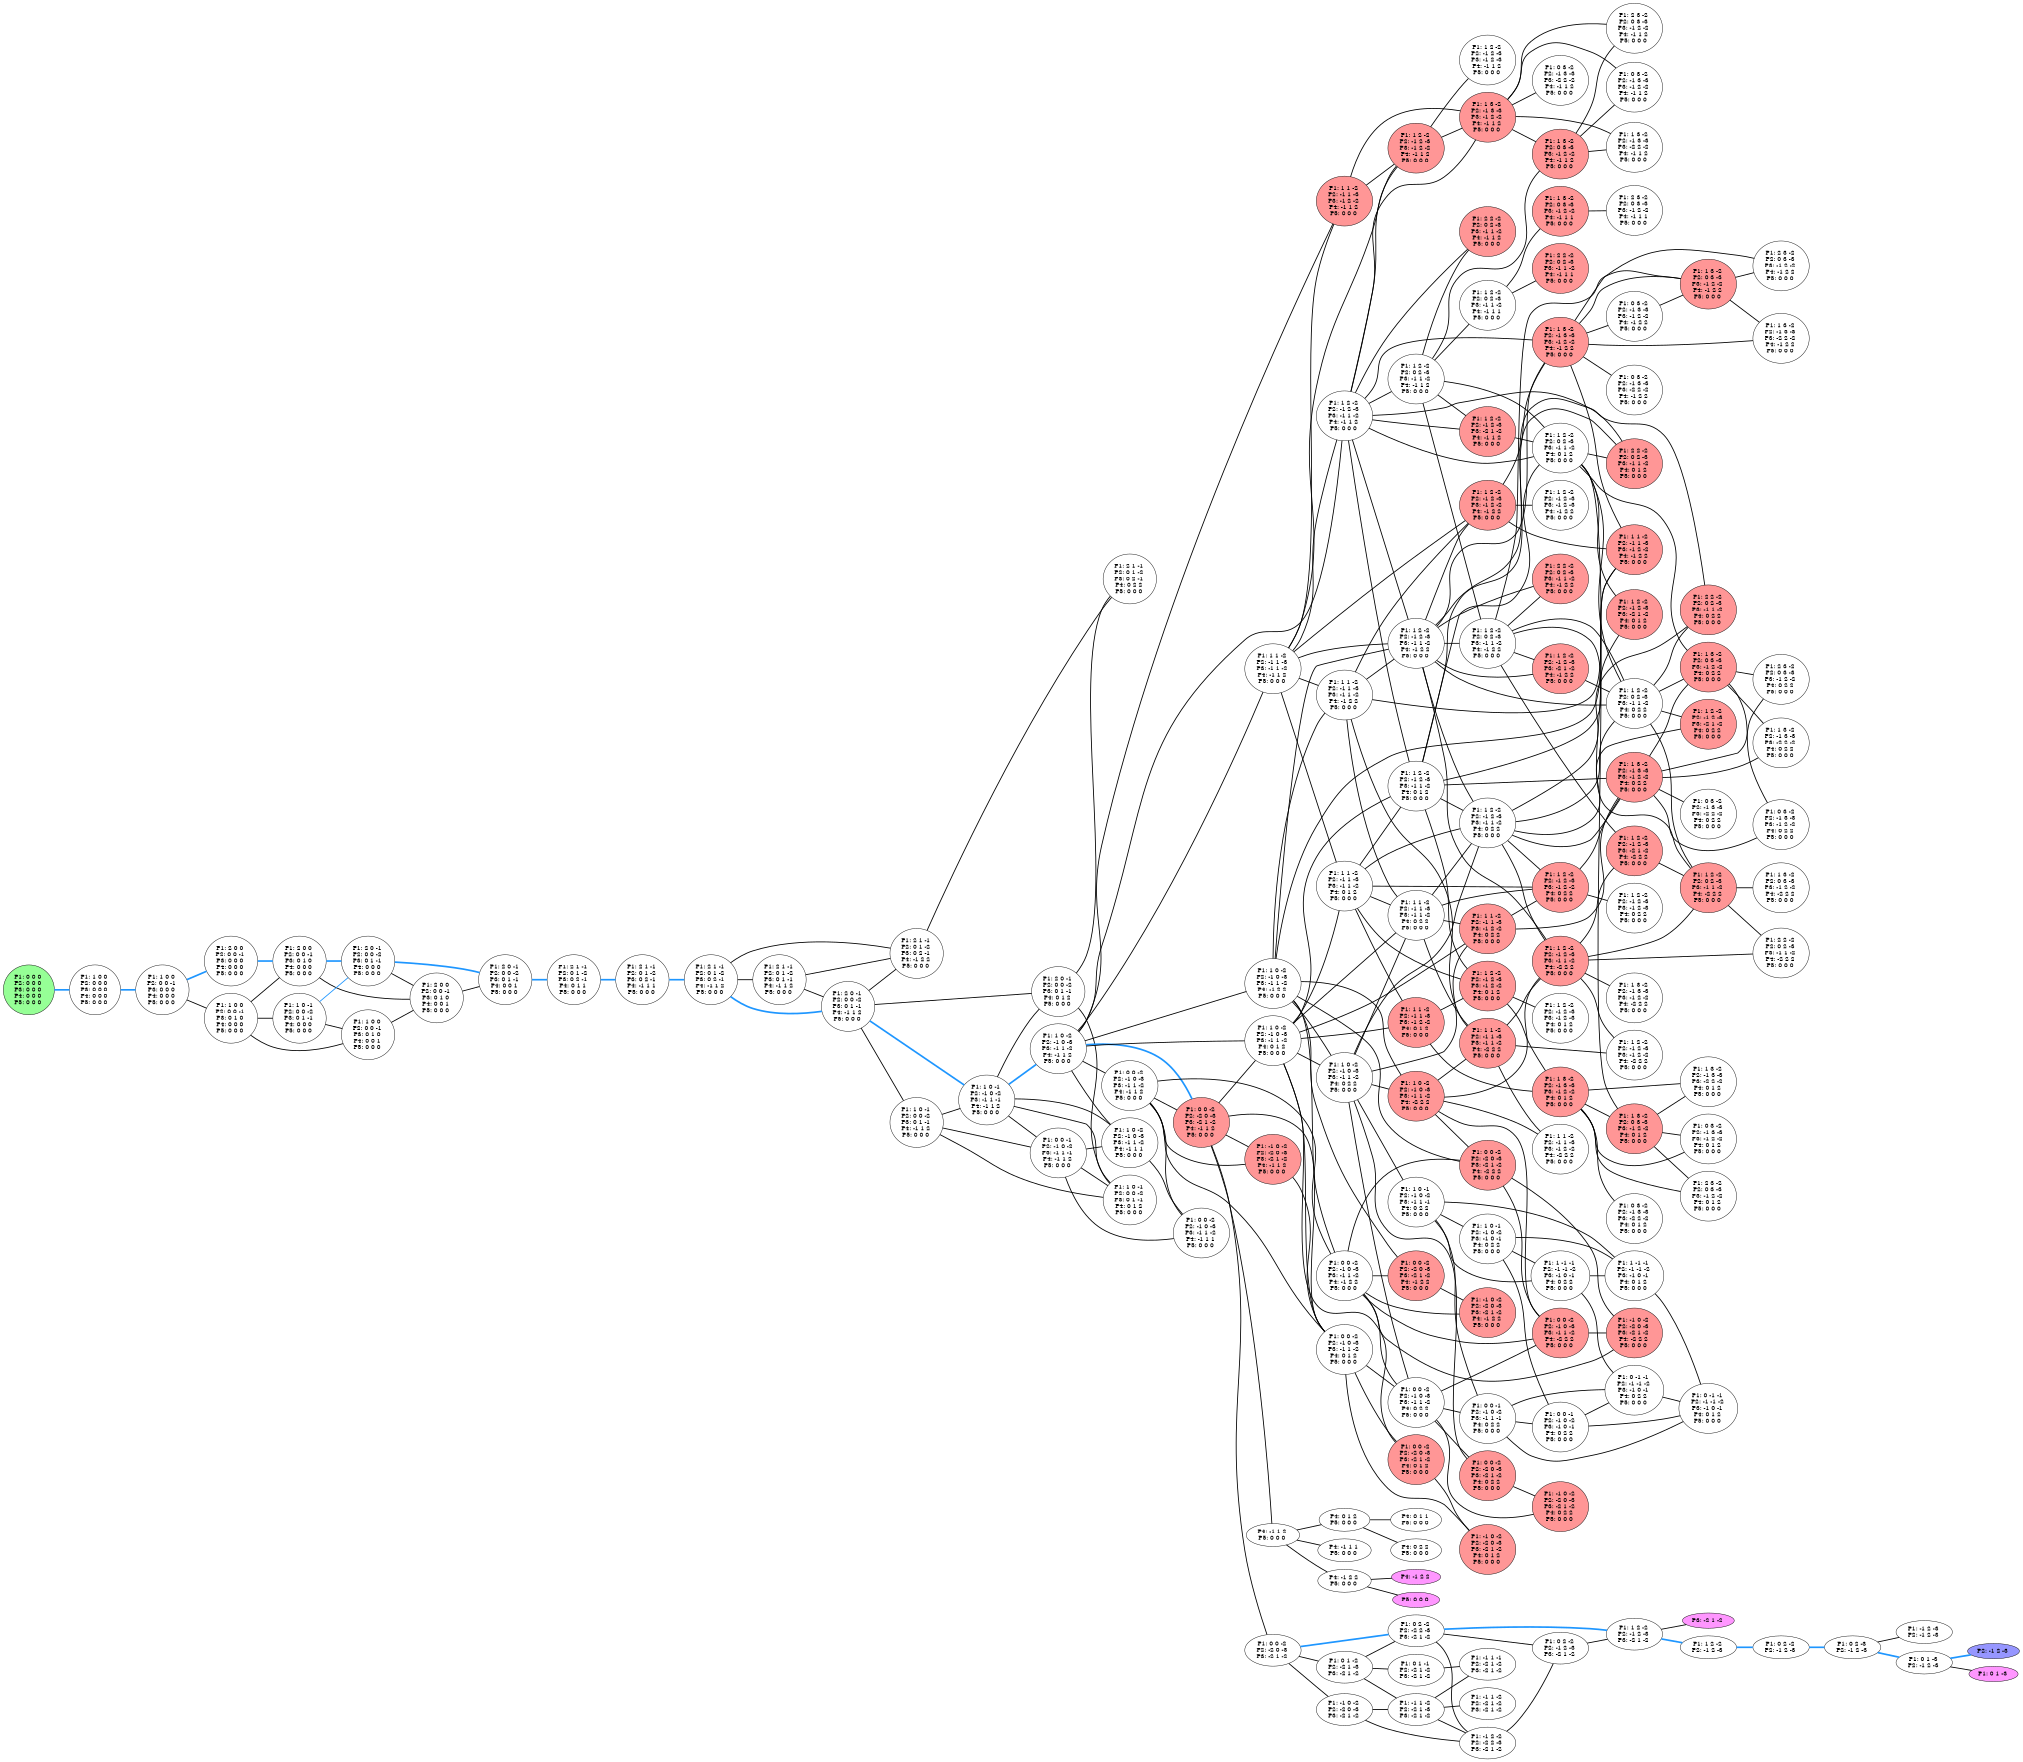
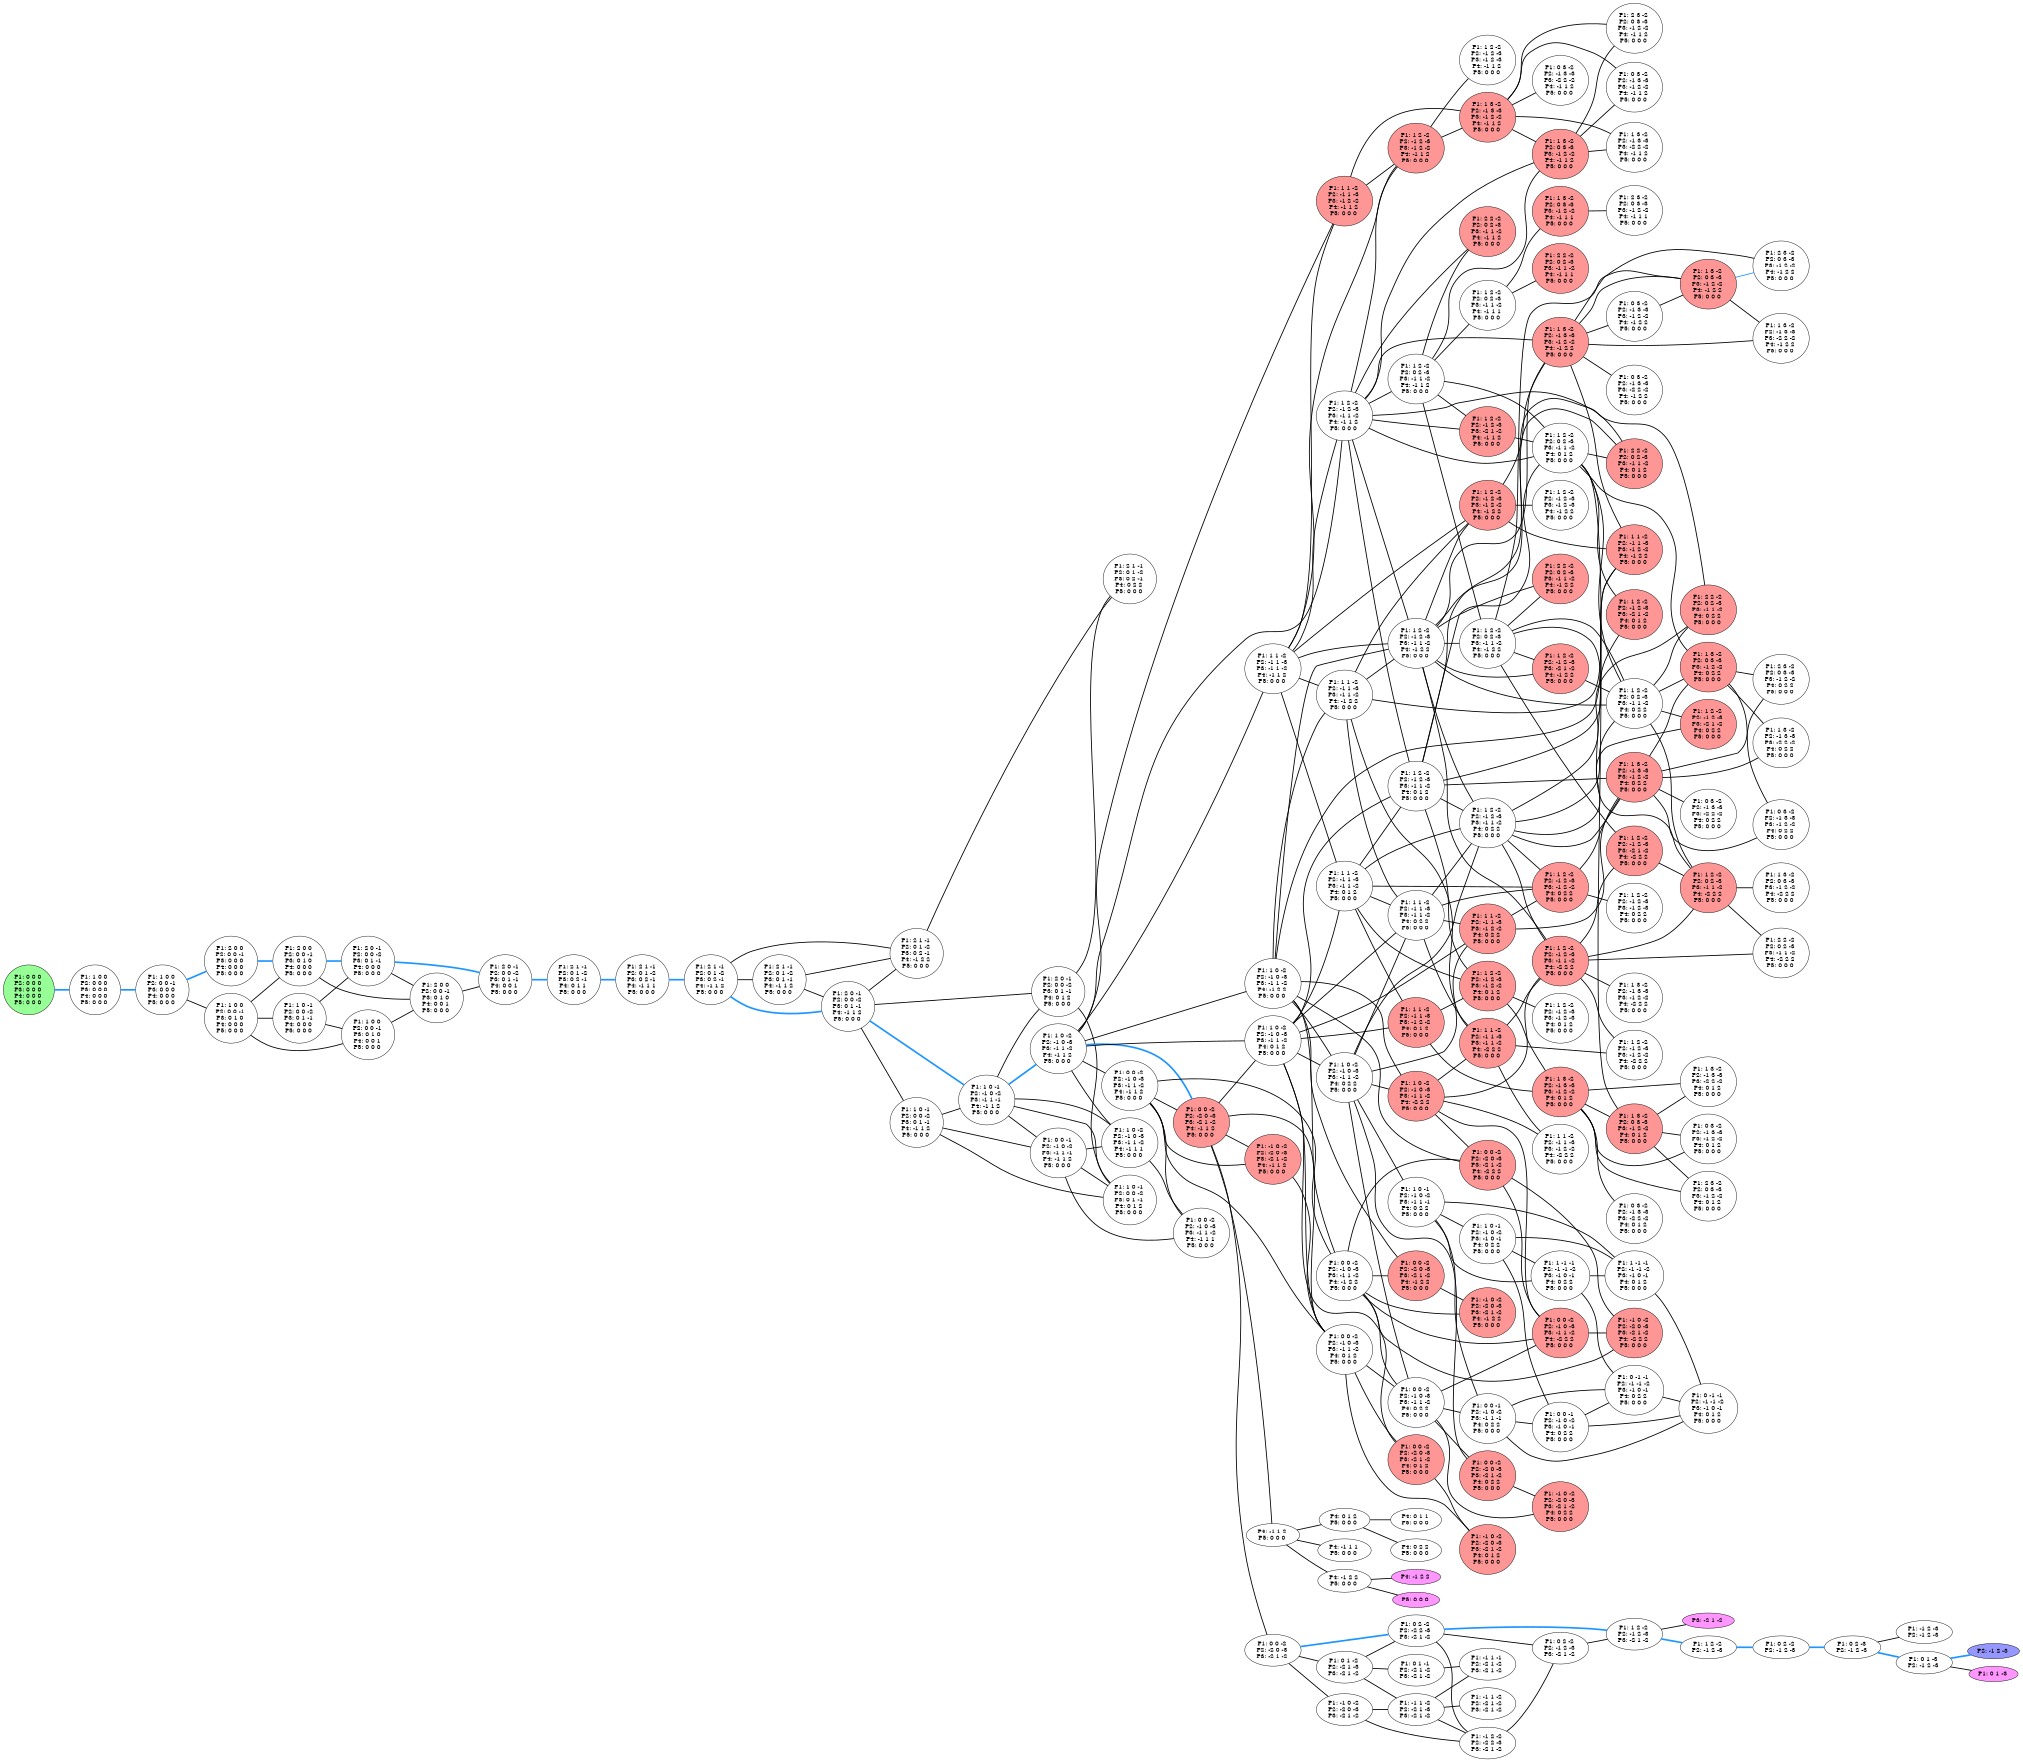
(1373, 238) -> (1411, 254)
(1745, 275) -> (1745, 275)
(334, 990) -> (334, 990)
